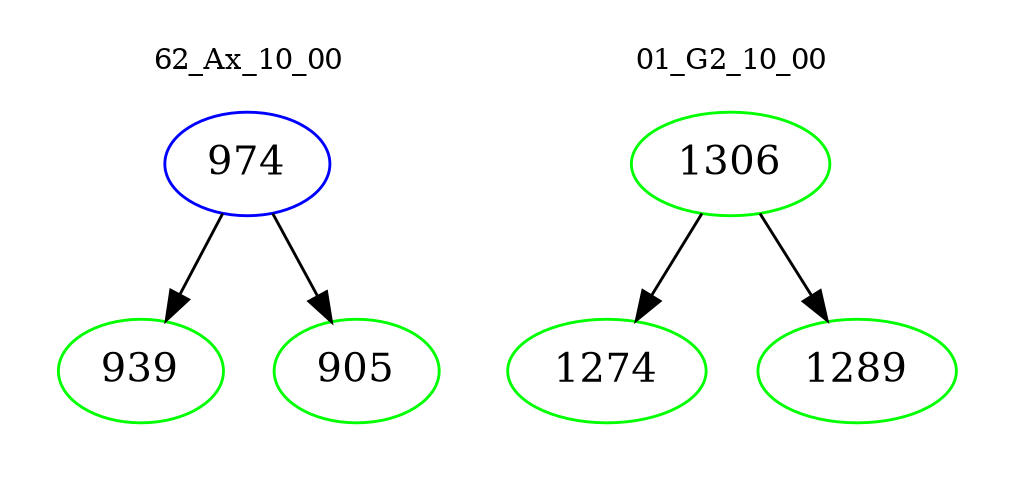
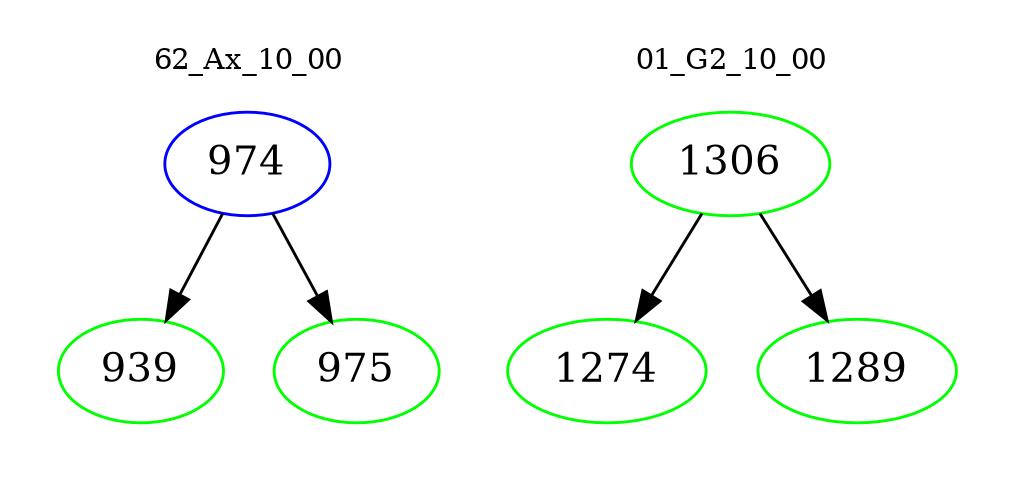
(357, 371) -> (357, 371)
